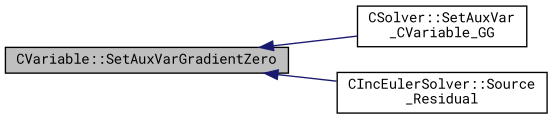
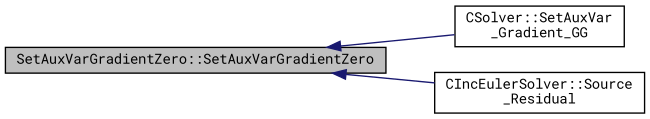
(442, 26) -> (540, 26)
(147, 60) -> (196, 60)
